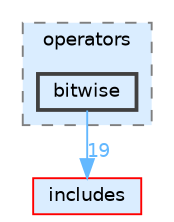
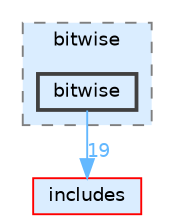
(87, 41) -> (87, 41)
